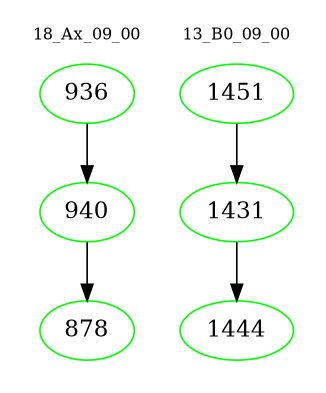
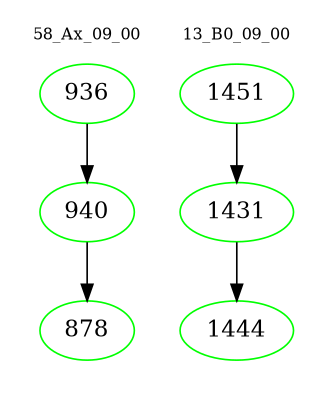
(87, 35) -> (87, 35)
